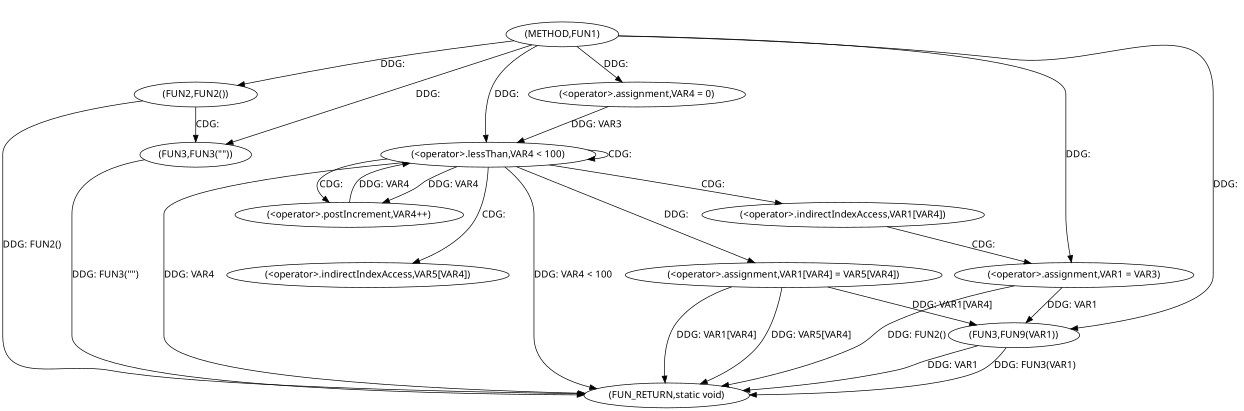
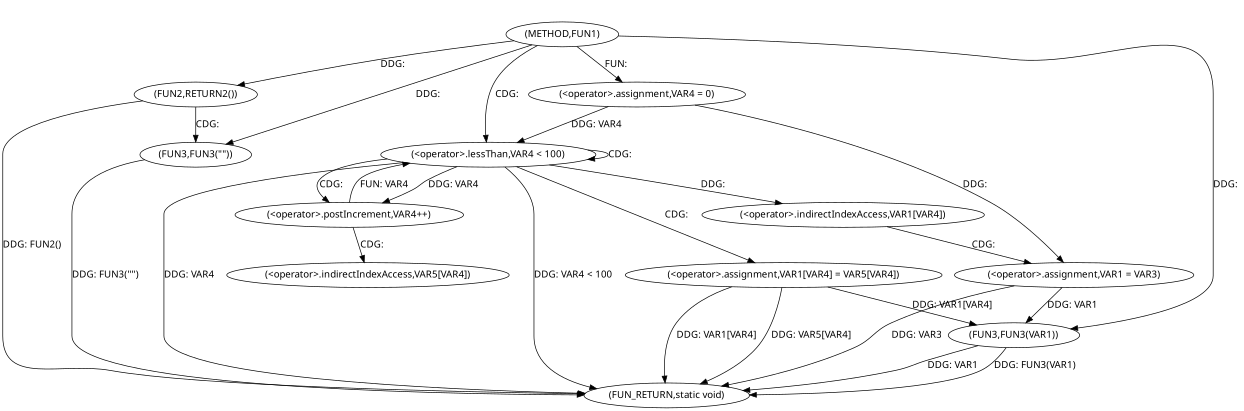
(989, 62) -> (888, 157)
(618, 64) -> (618, 64)
(196, 95) -> (196, 95)
(508, 95) -> (508, 95)
(597, 125) -> (597, 125)
(384, 185) -> (384, 185)
(714, 185) -> (714, 185)
(678, 215) -> (678, 215)
(471, 226) -> (358, 242)
(917, 335) -> (917, 335)
(1014, 335) -> (1014, 335)
